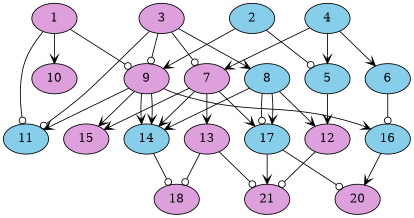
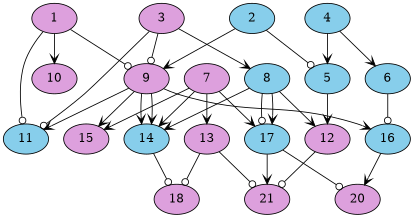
(182, 46) -> none
(271, 47) -> none
